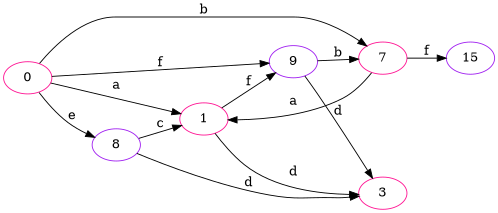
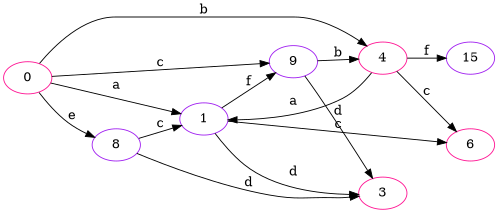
(383, 58) -> (383, 58)
(160, 63) -> (160, 63)
(204, 119) -> (204, 119)
none -> (470, 145)
